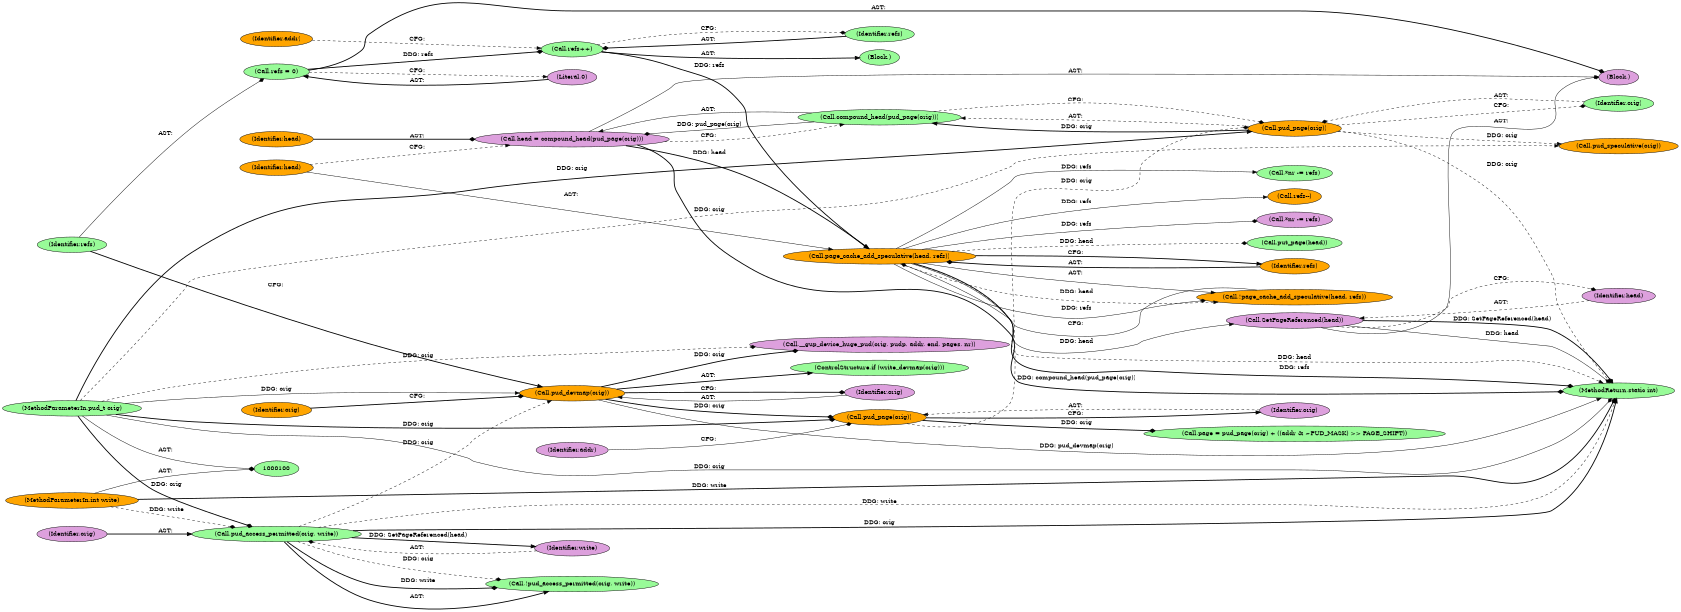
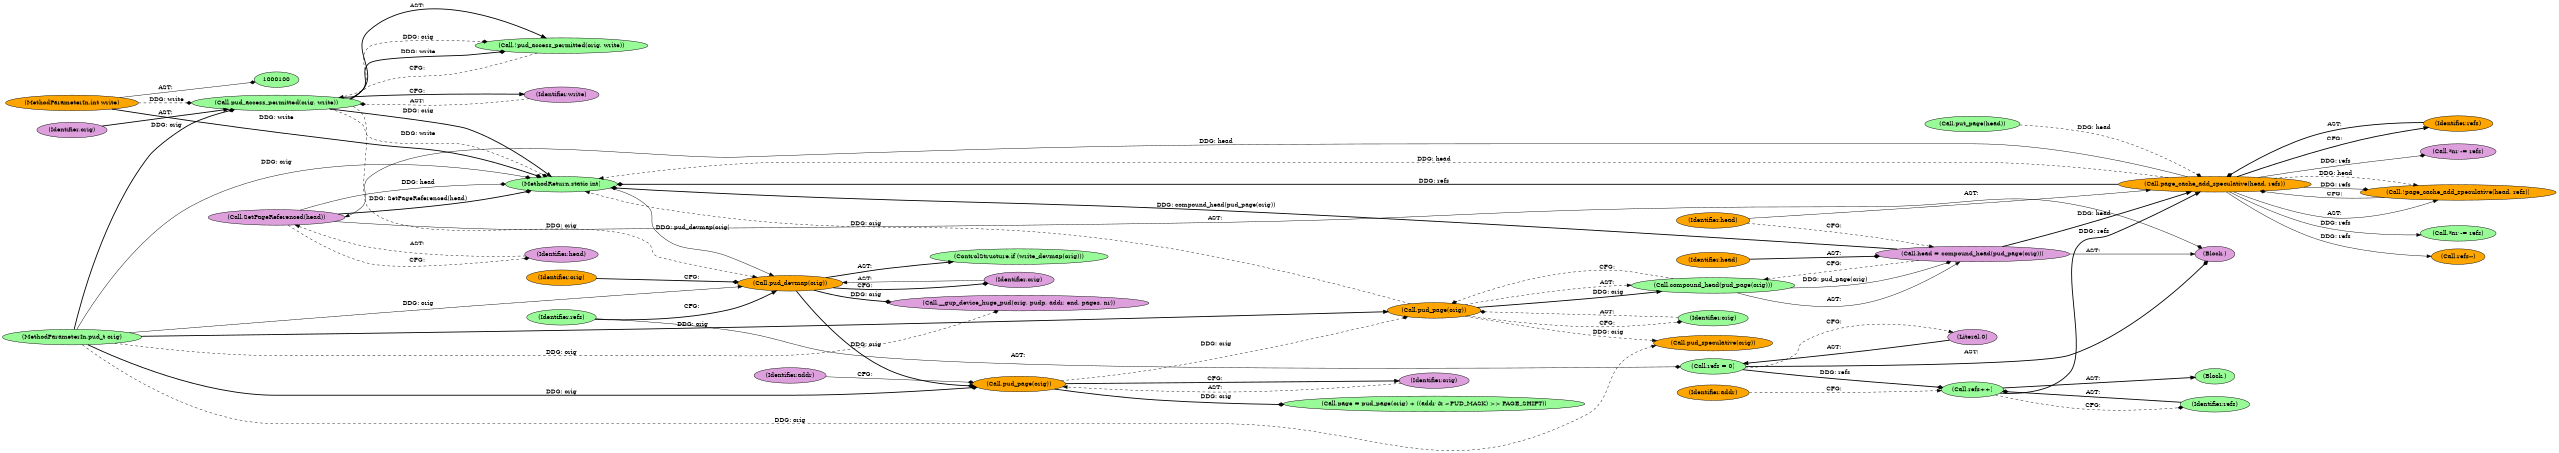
none -> (440, 75)
(1097, 245) -> (2111, 138)
(1100, 453) -> (678, 246)
(161, 457) -> none
(418, 535) -> (418, 91)
